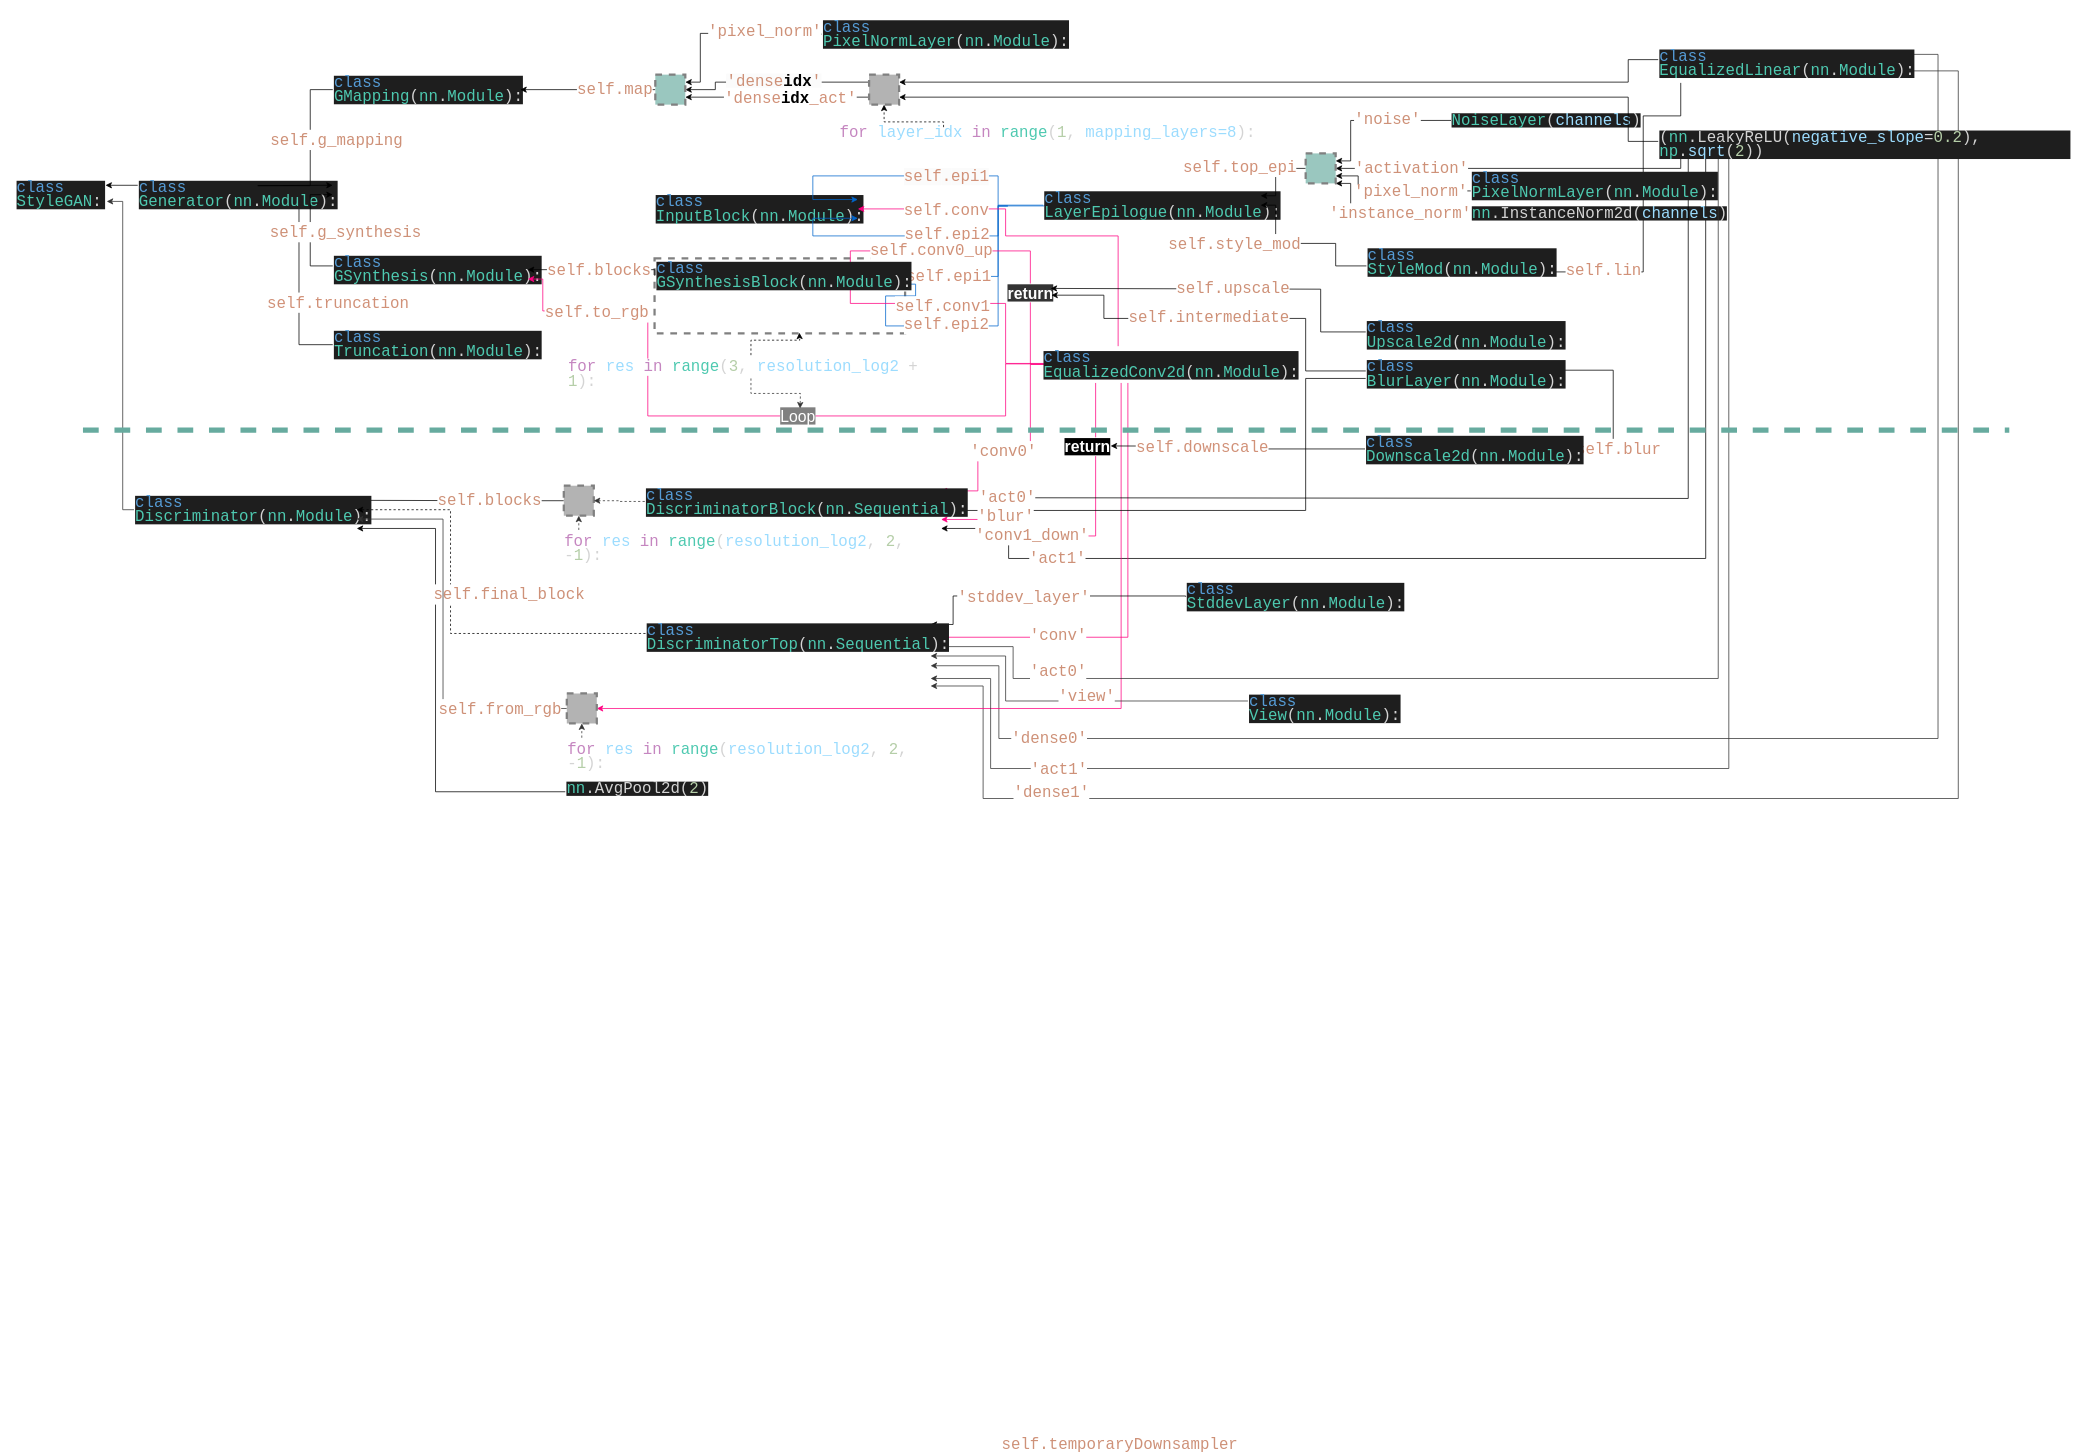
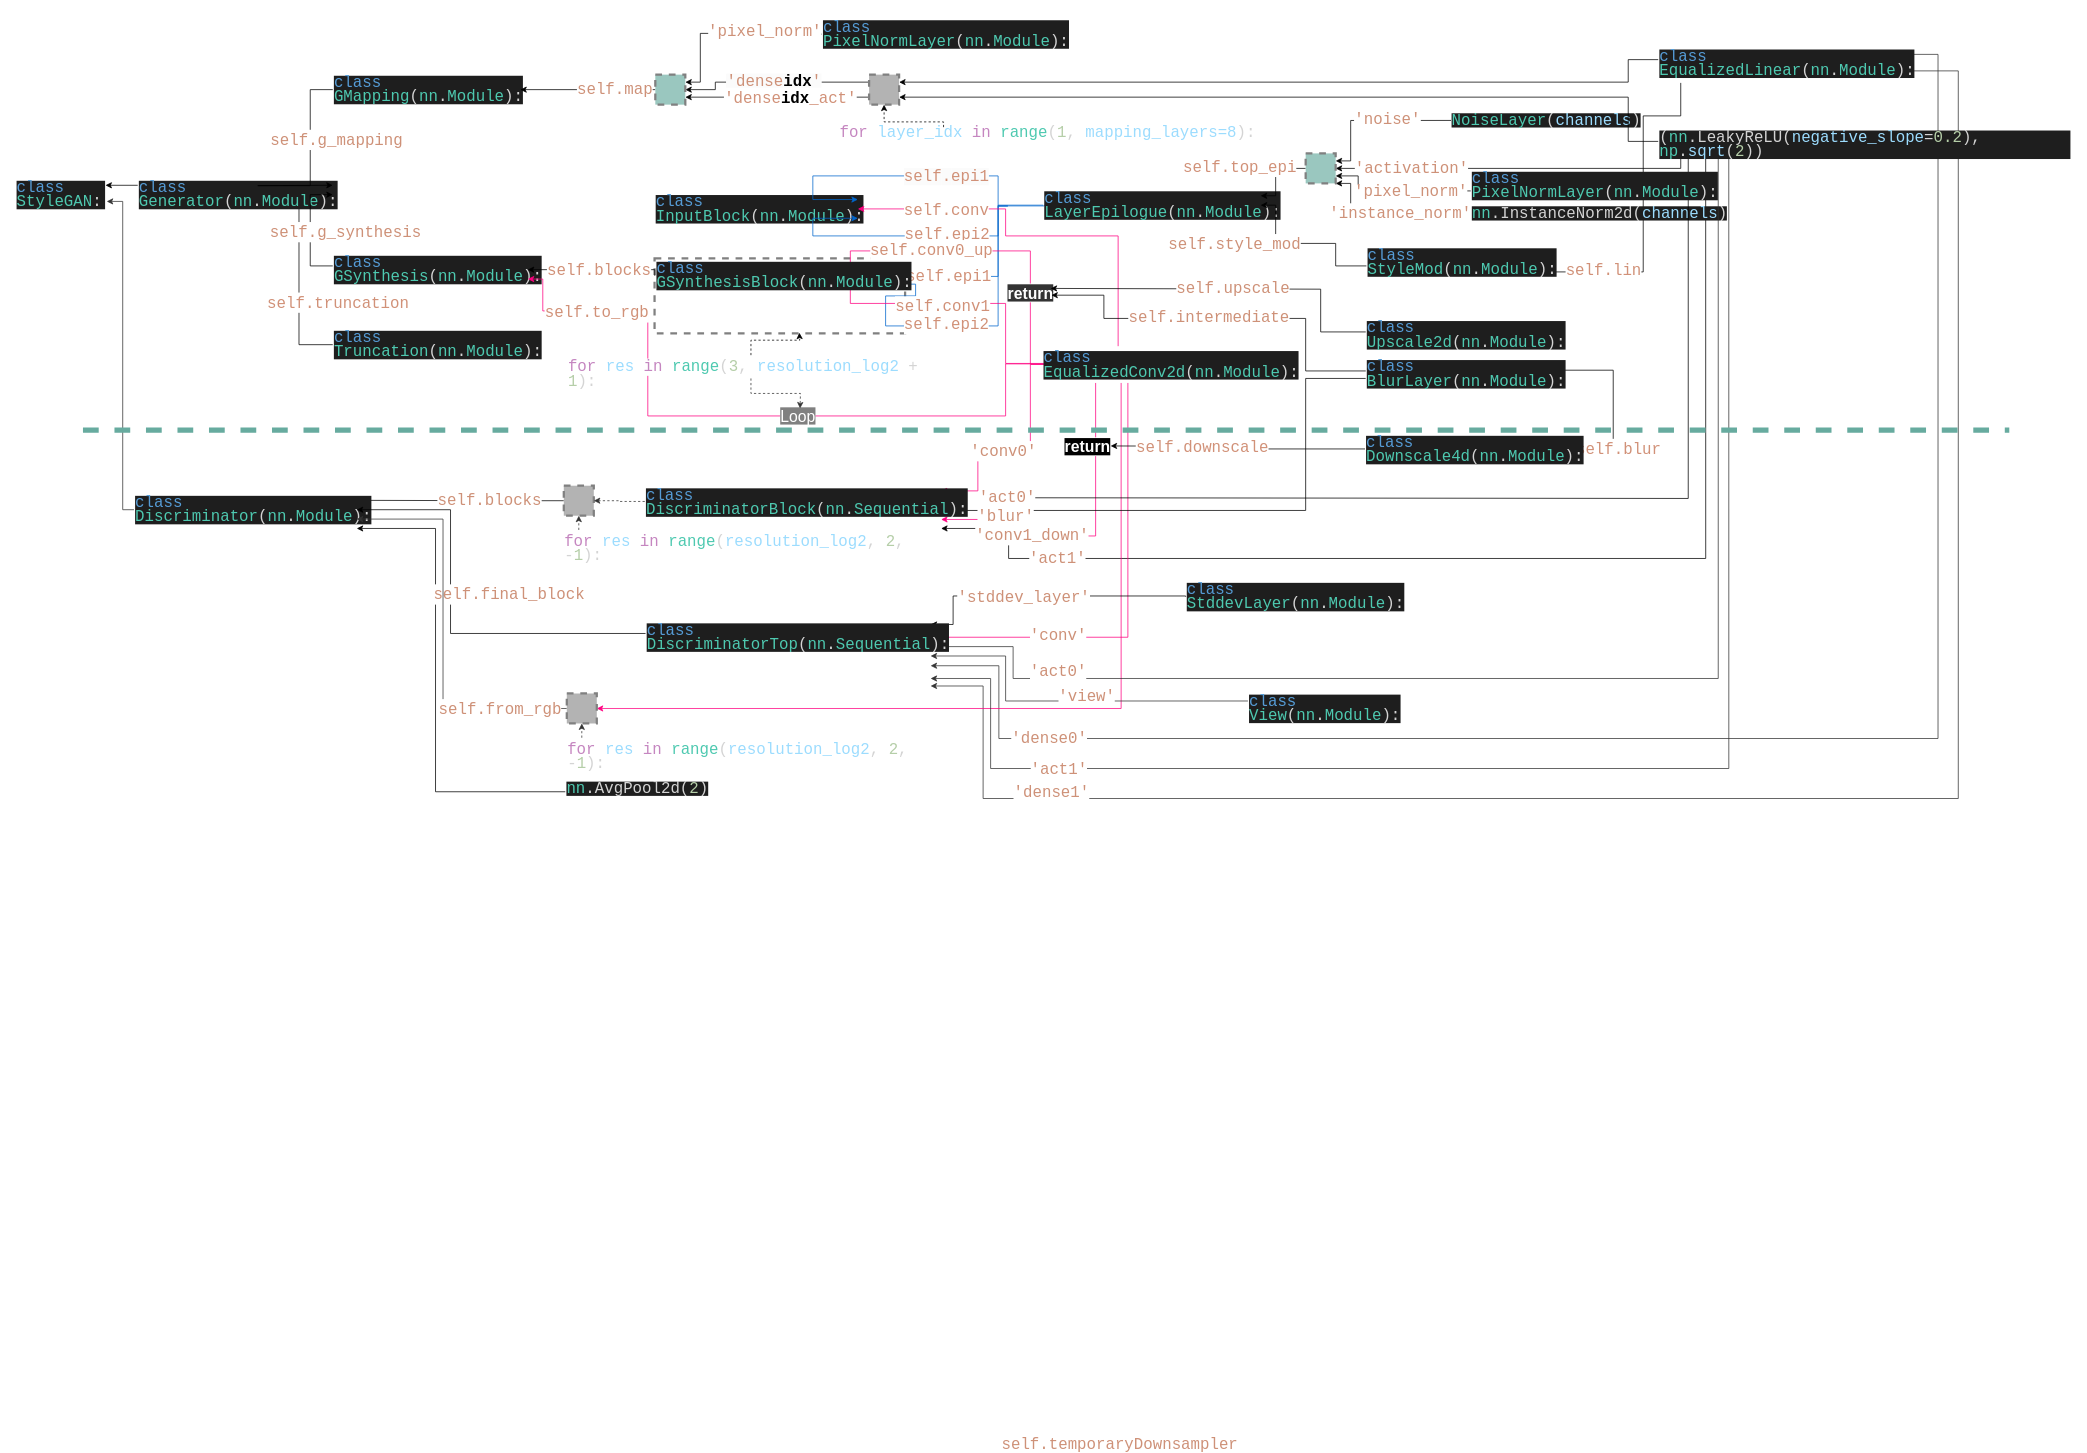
(1467, 455) -> (1467, 455)
(532, 633) -> (532, 633)
